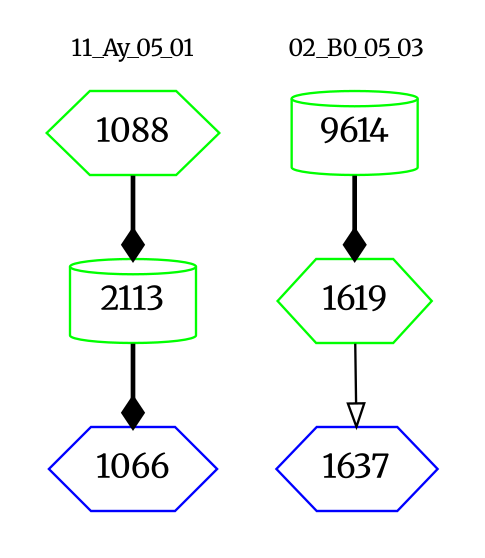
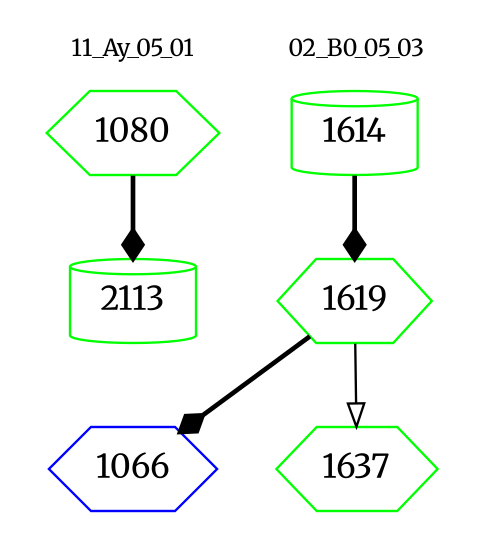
(133, 133) -> (133, 133)
(355, 133) -> (355, 133)
(133, 371) -> (272, 364)
(357, 469) -> (357, 469)
